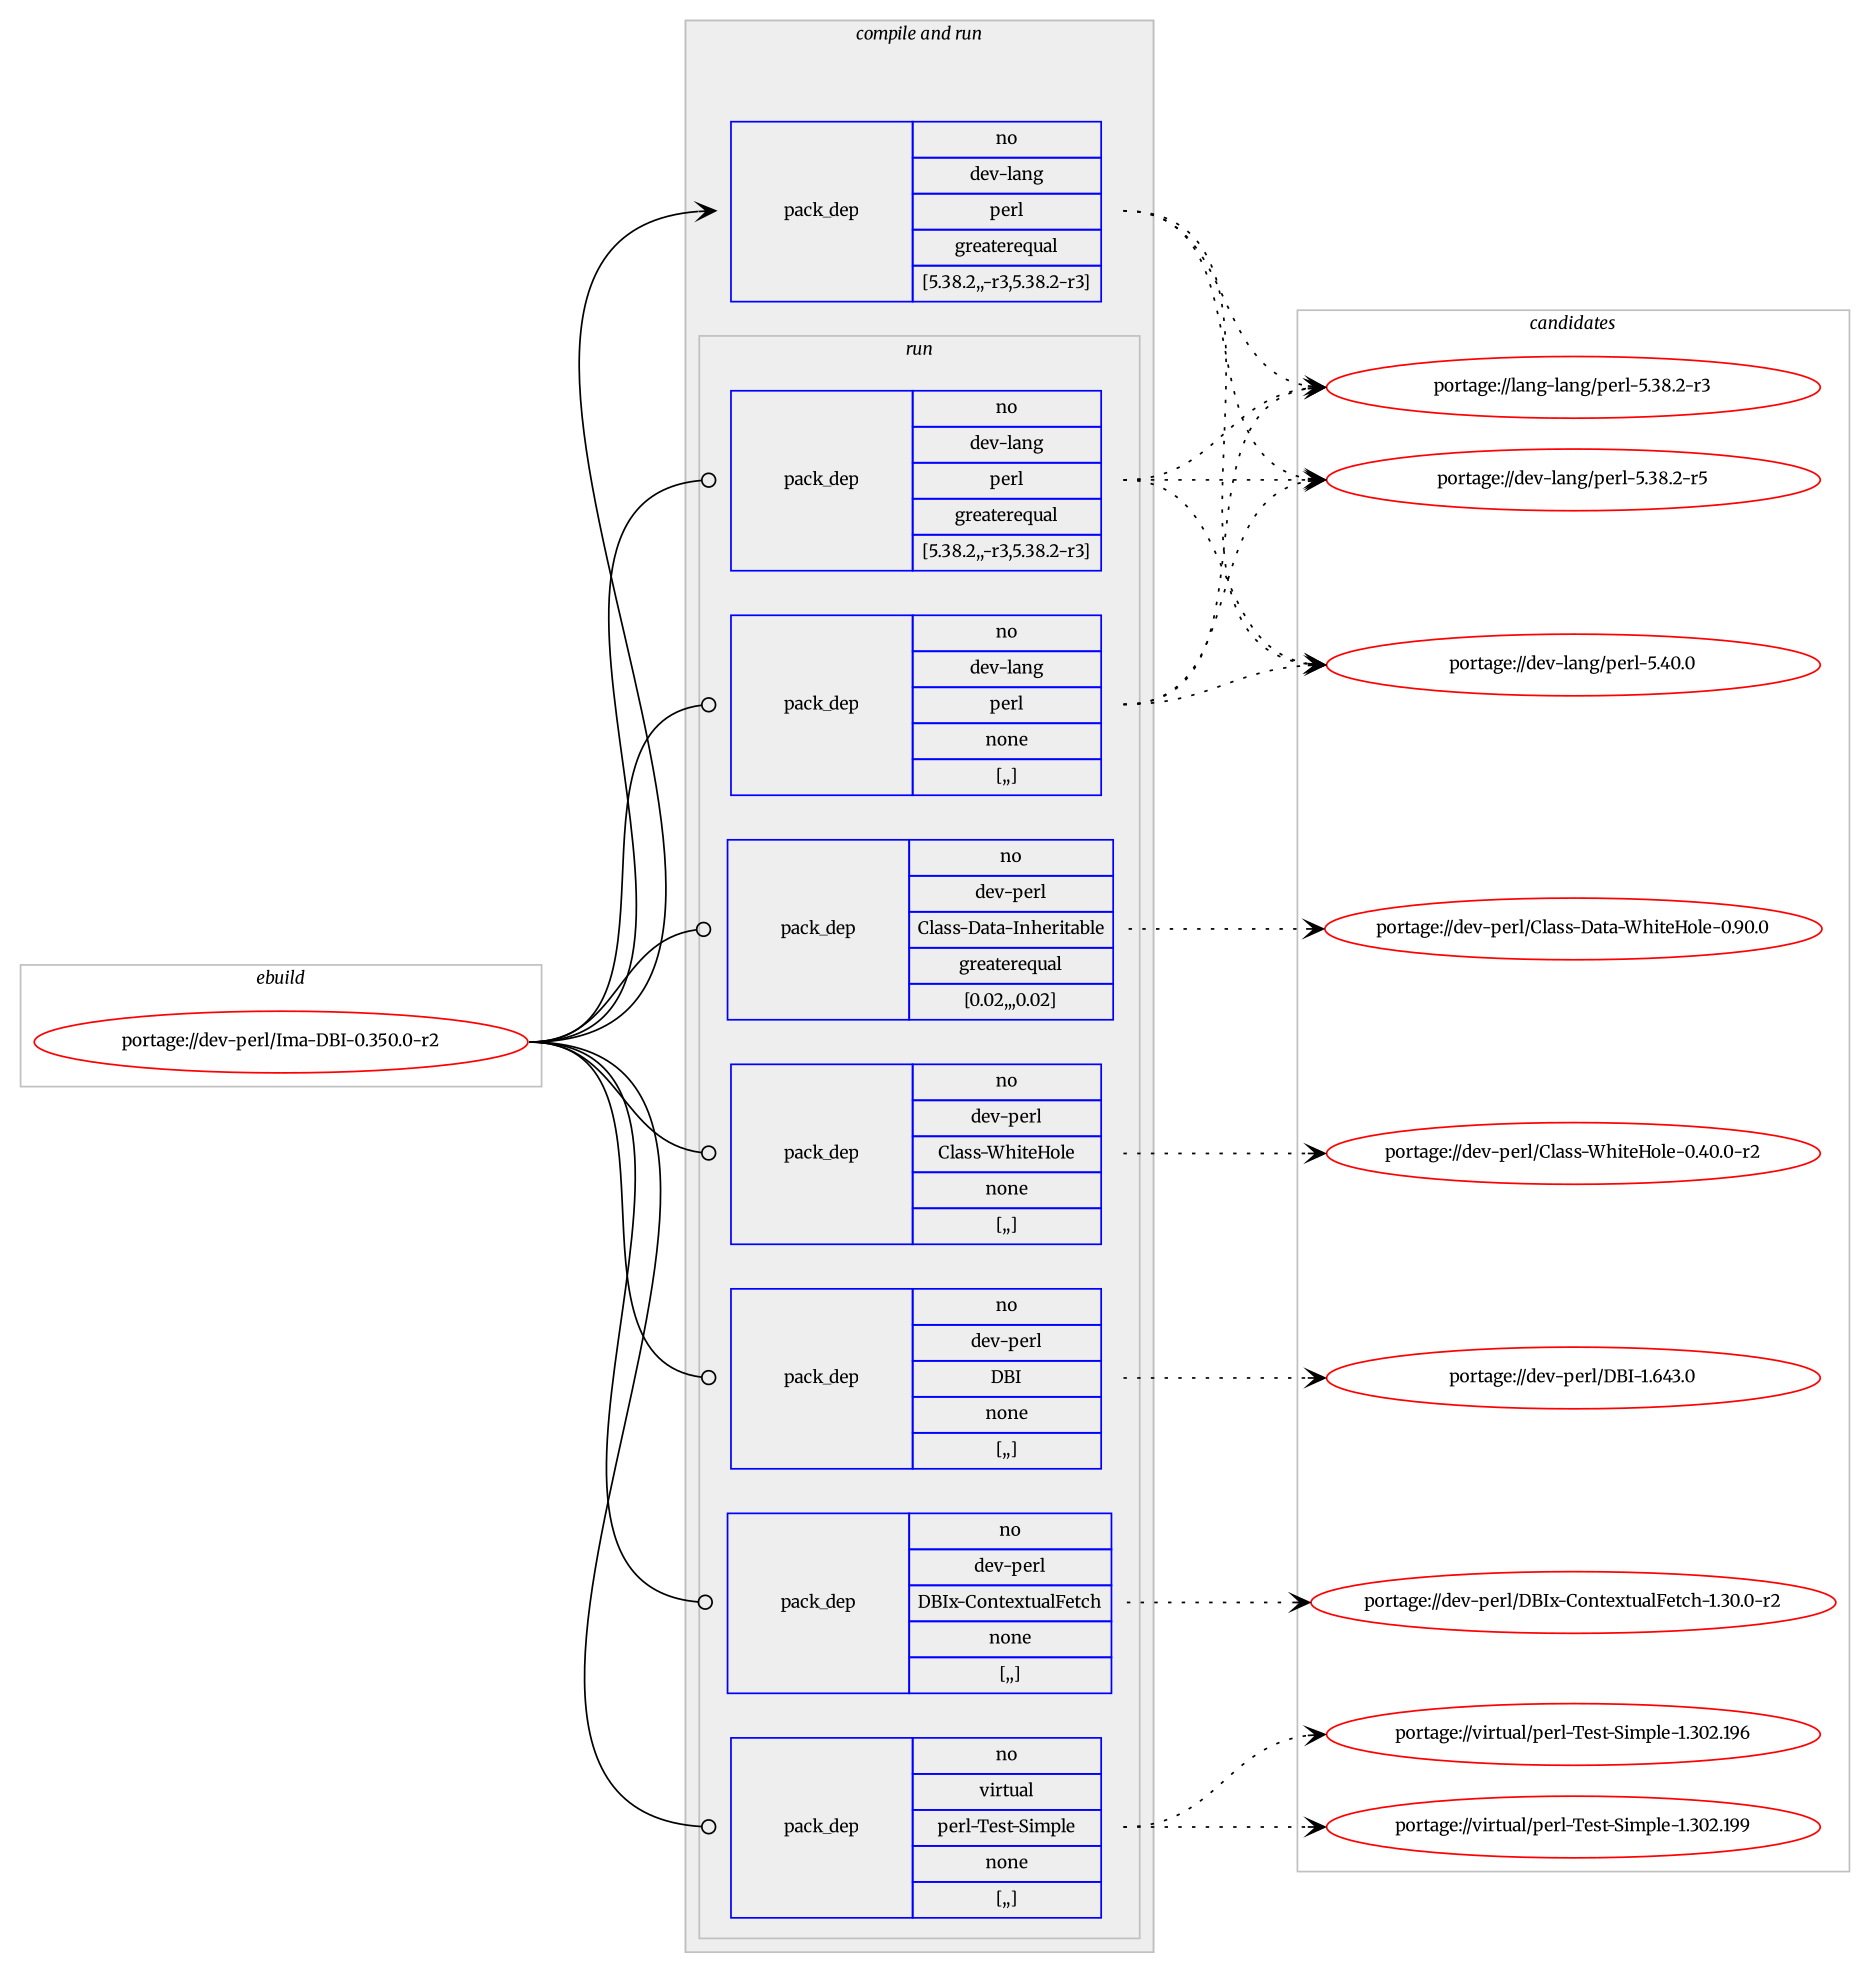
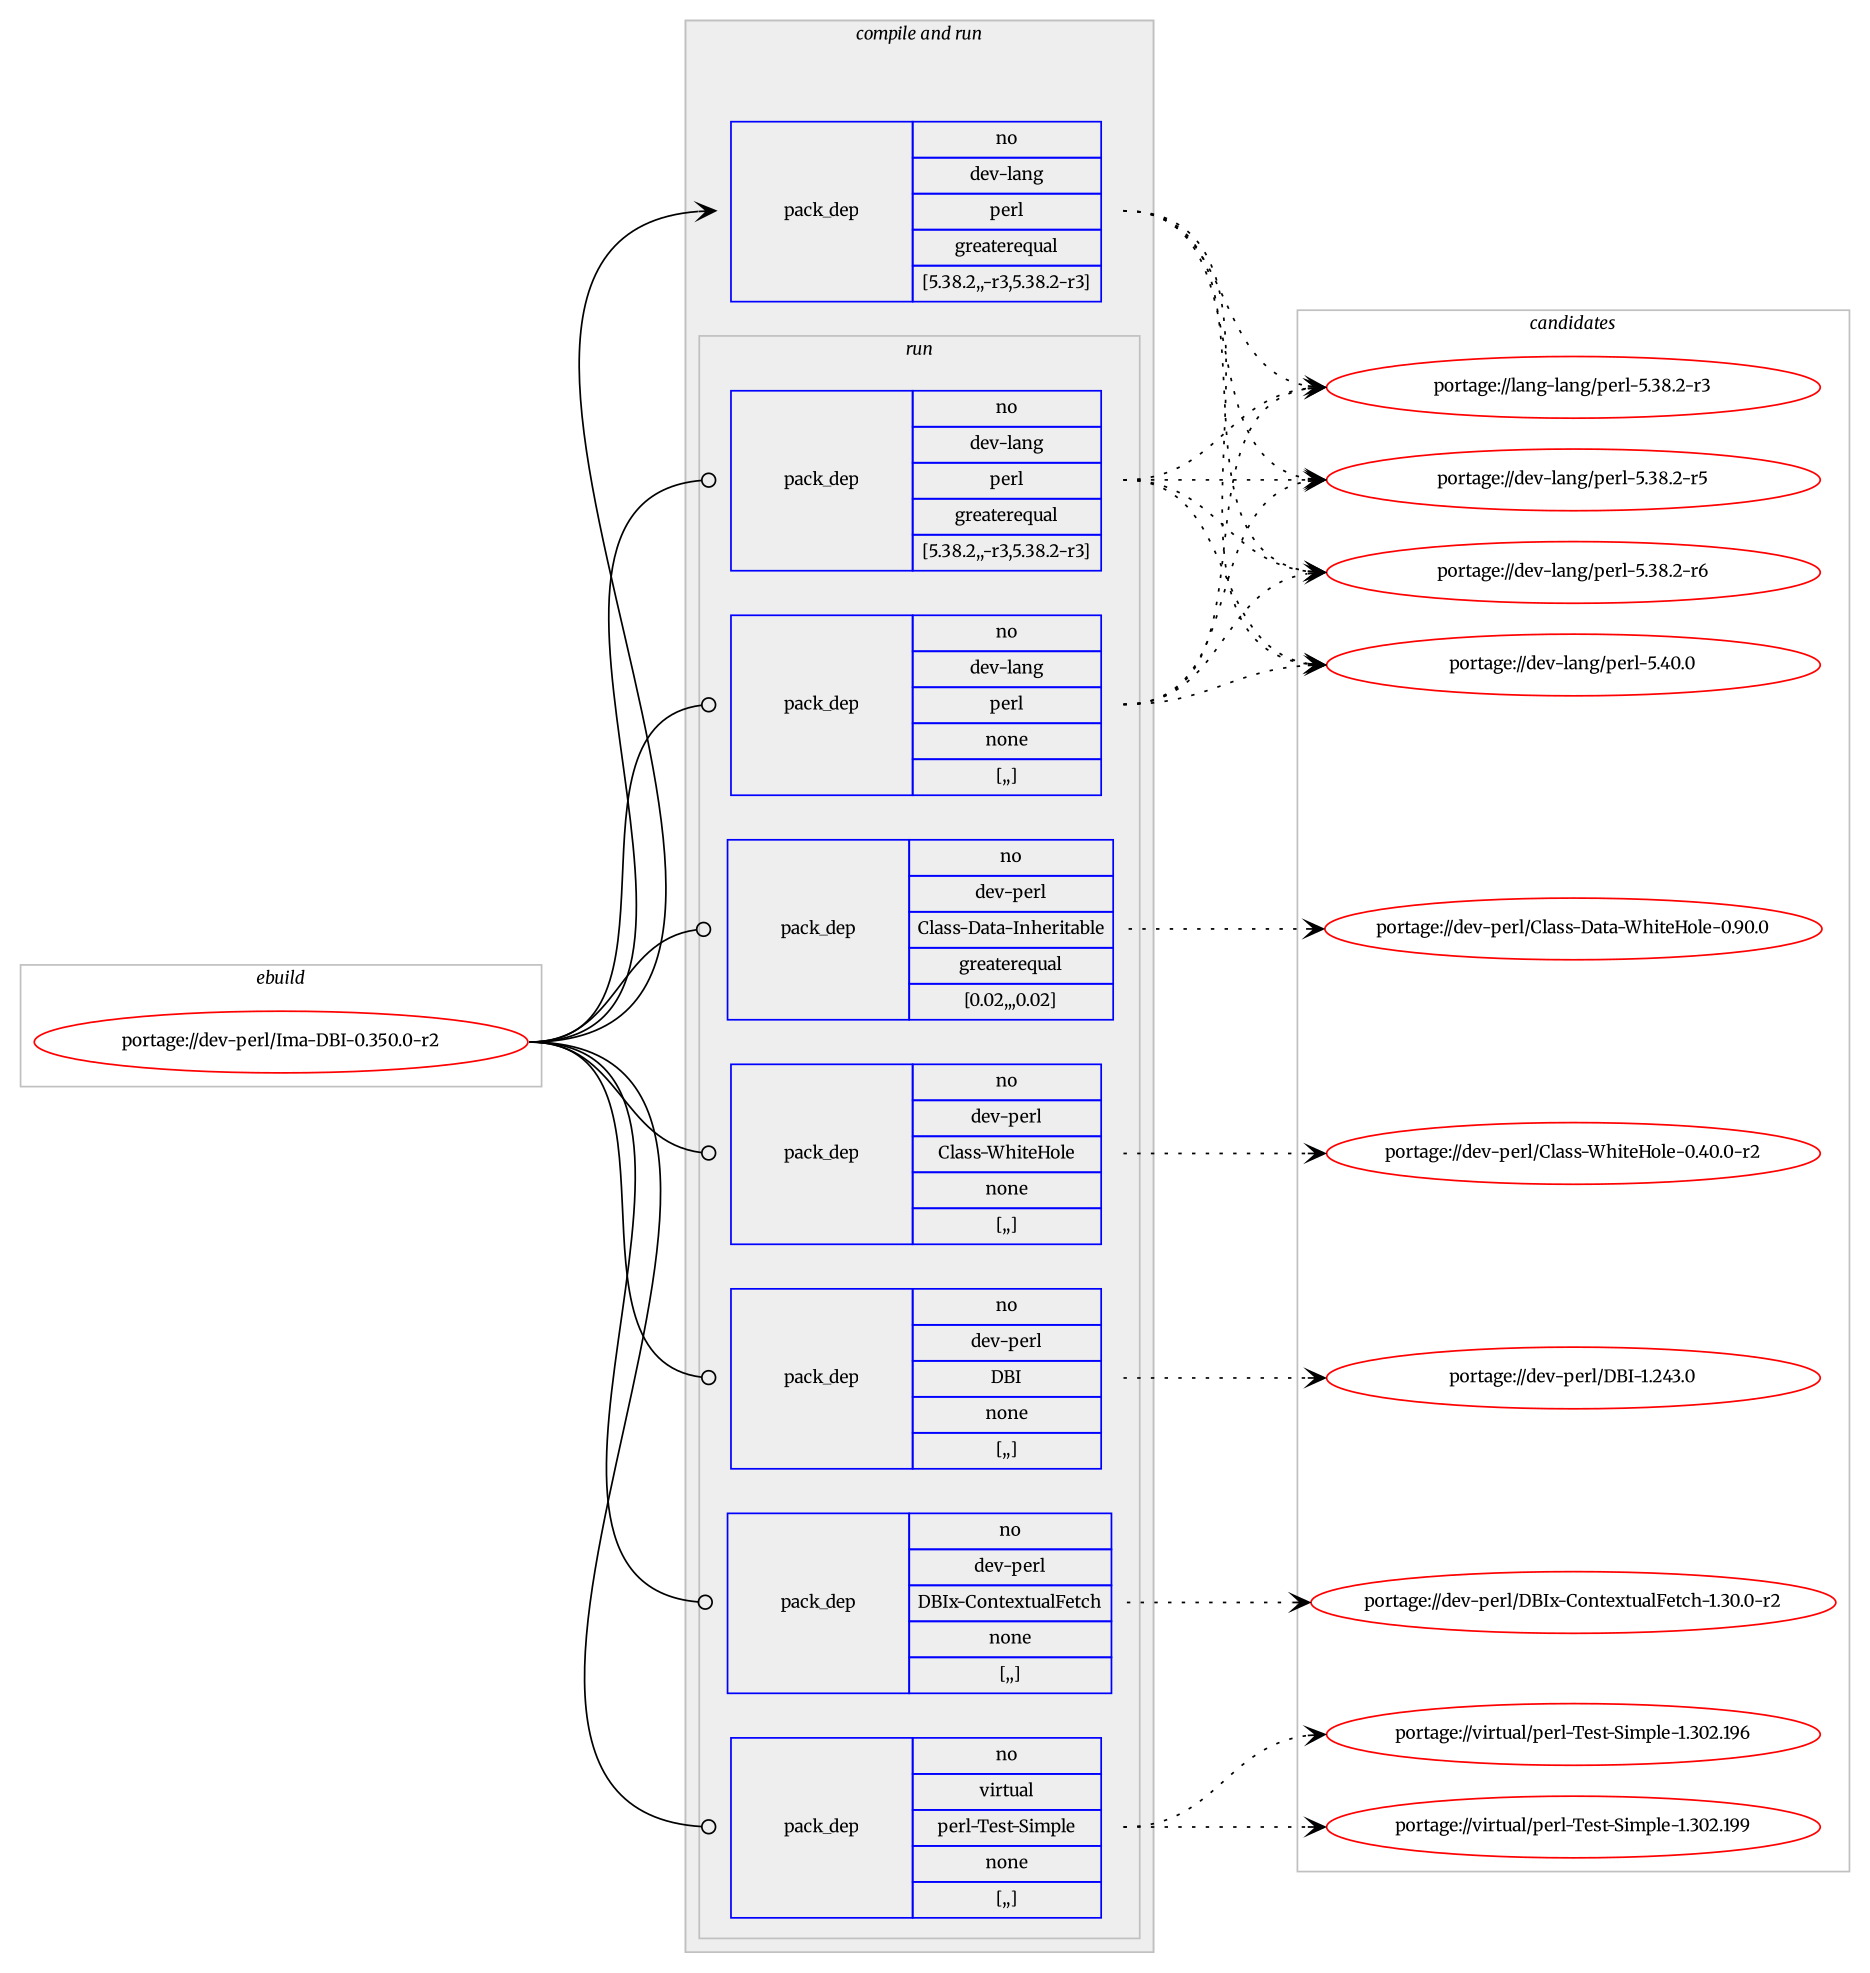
none -> (1573, 572)
(1573, 1378) -> (1573, 1378)
